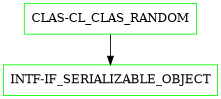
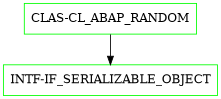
(110, 19) -> (110, 19)
